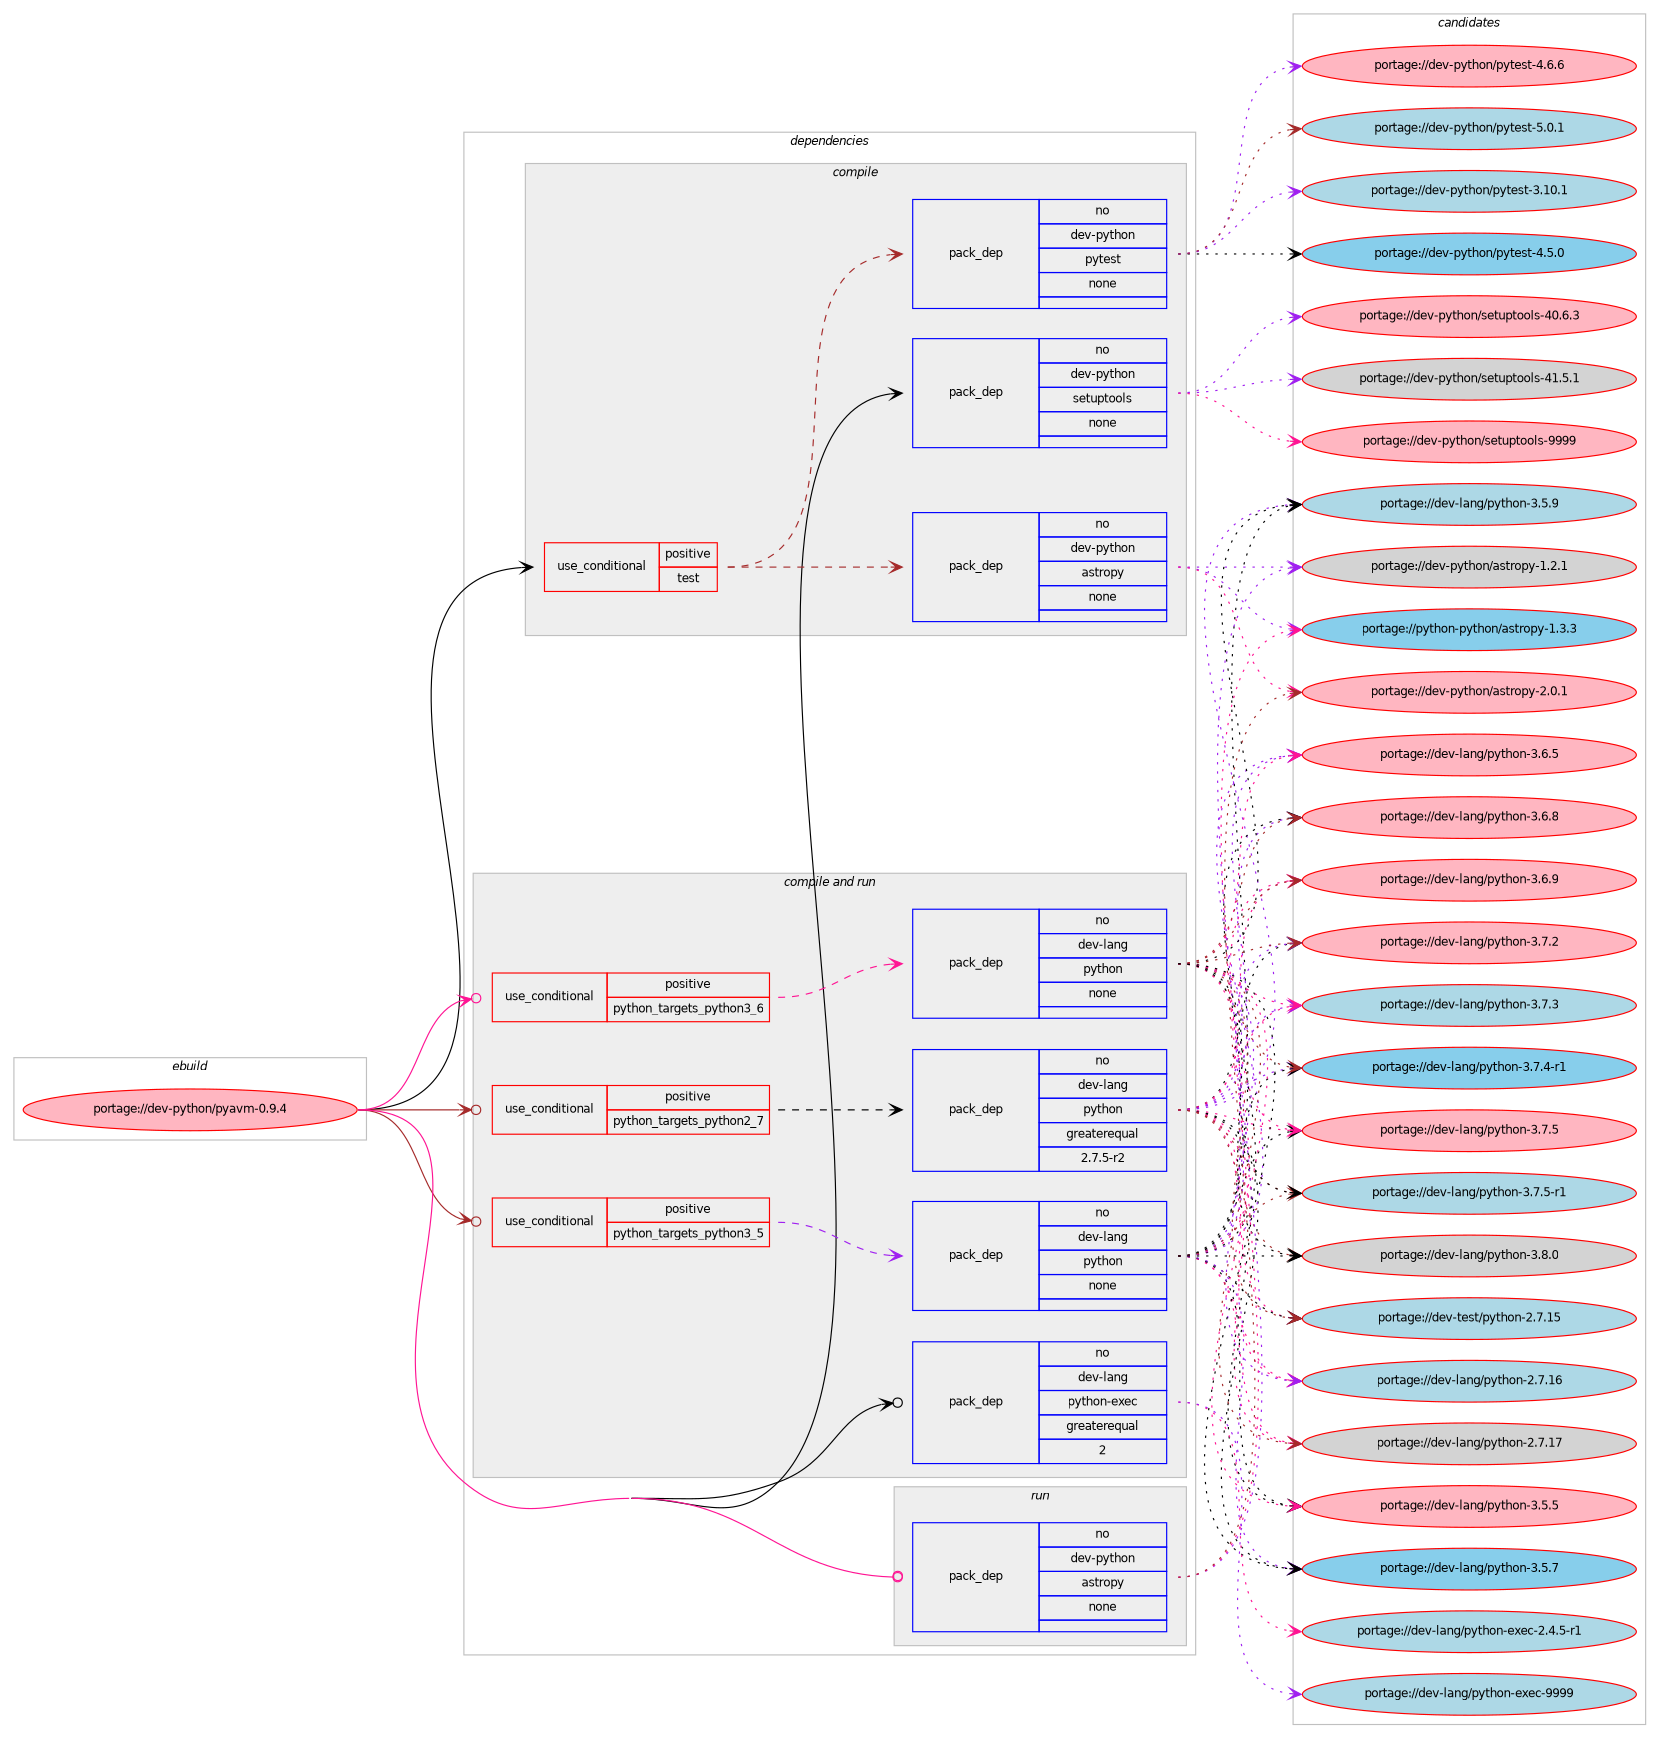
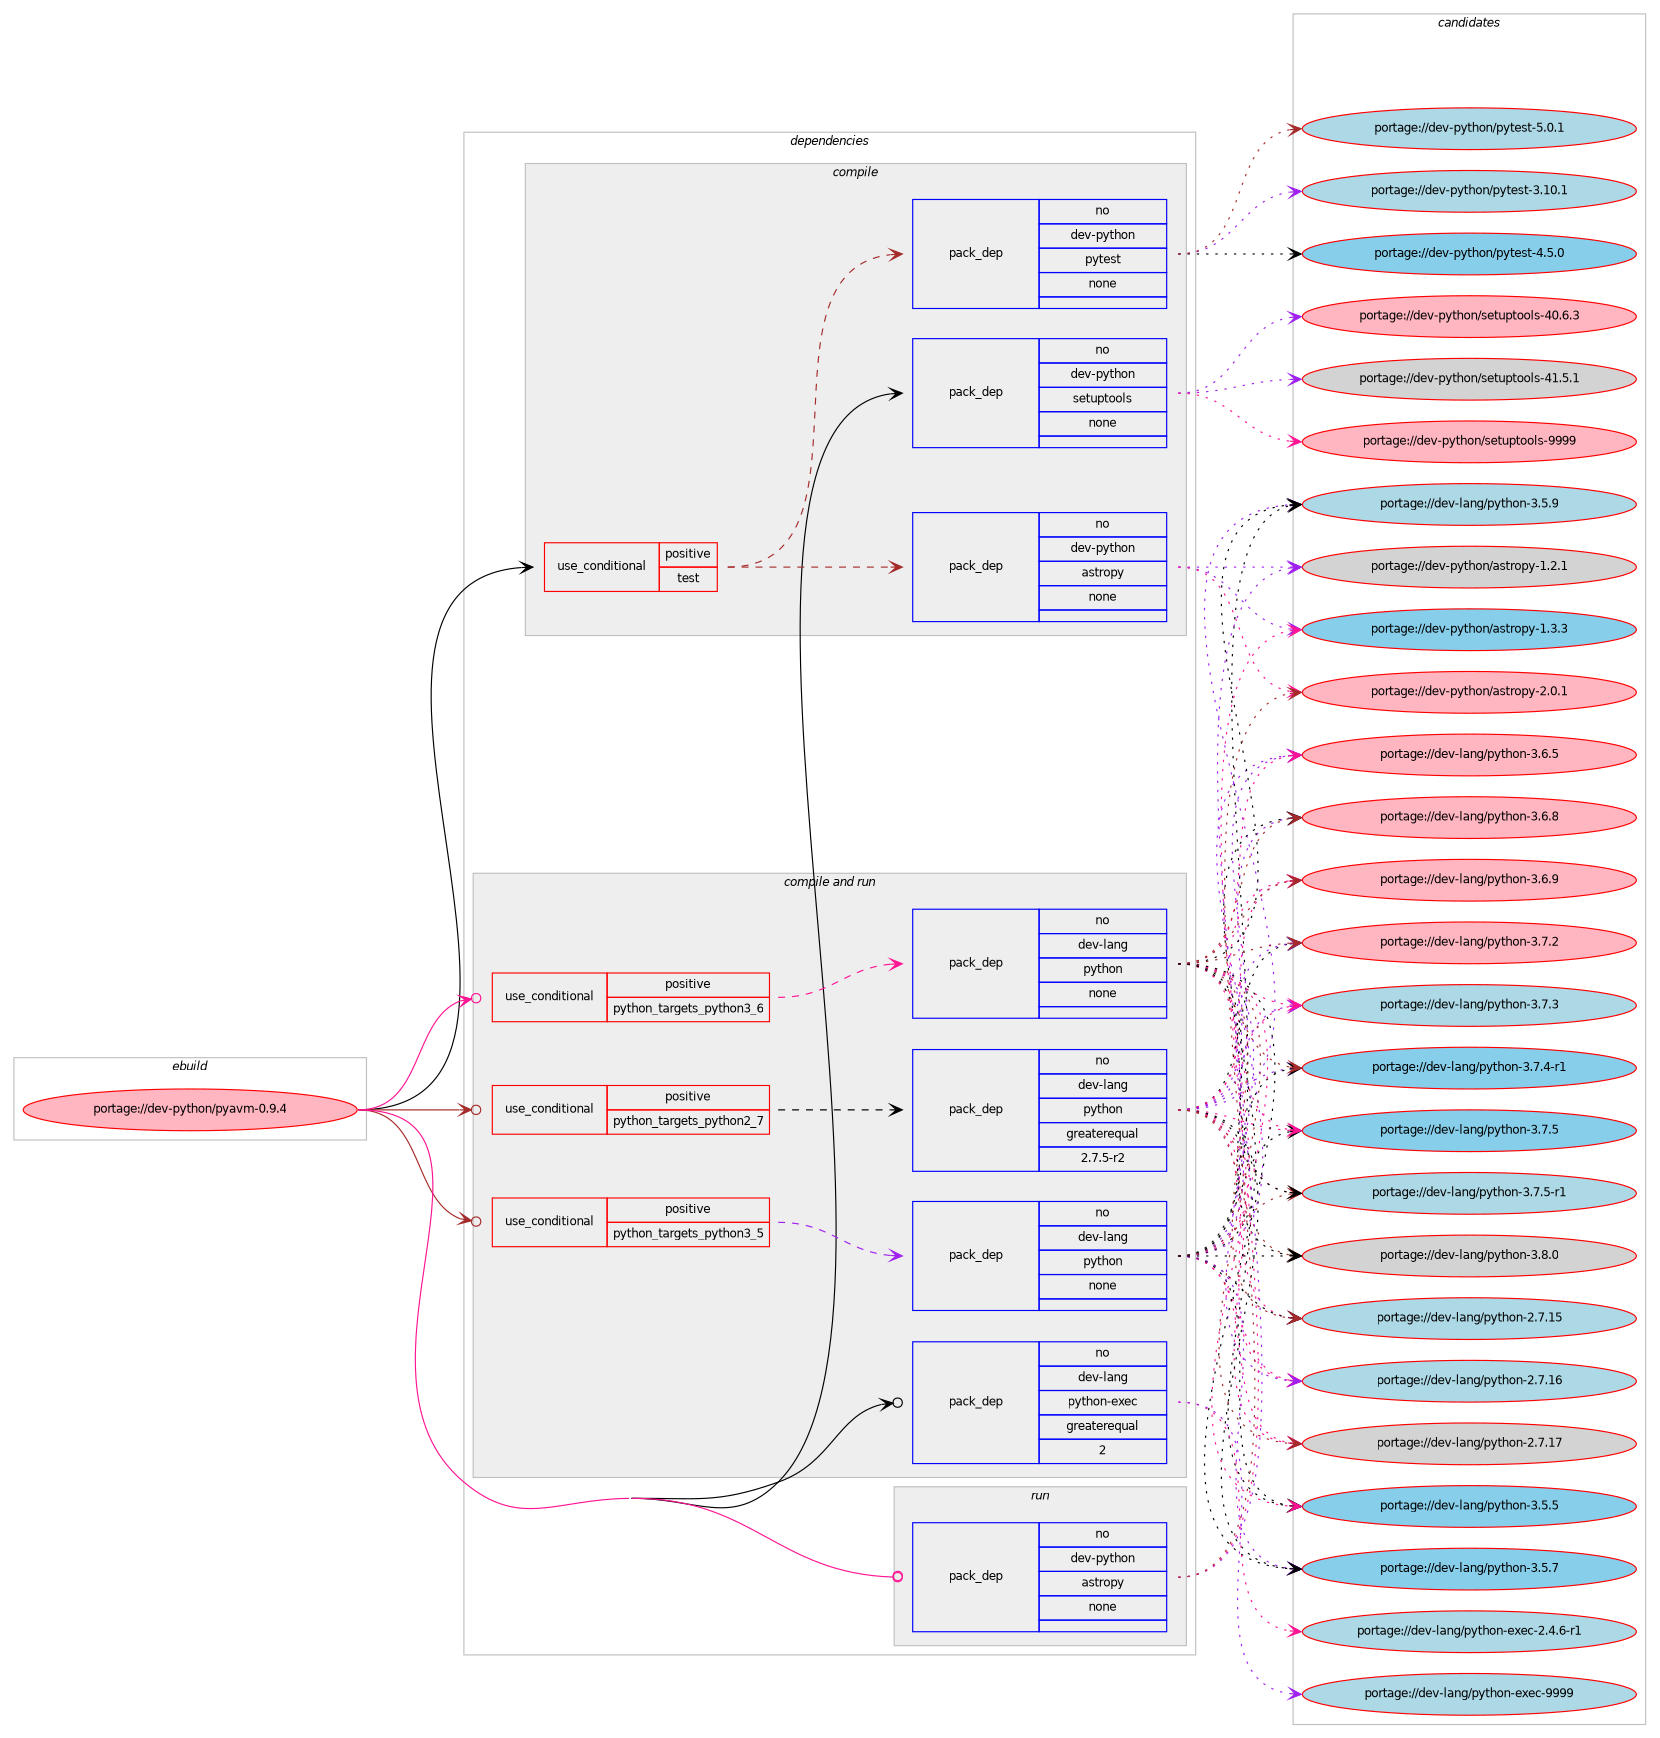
(1469, 66) -> none
(1469, 630) -> (1469, 630)
(1469, 1131) -> (1469, 1131)
(1469, 1319) -> (1469, 1319)
(1469, 1506) -> (1469, 1506)
(1469, 1632) -> (1469, 1632)
